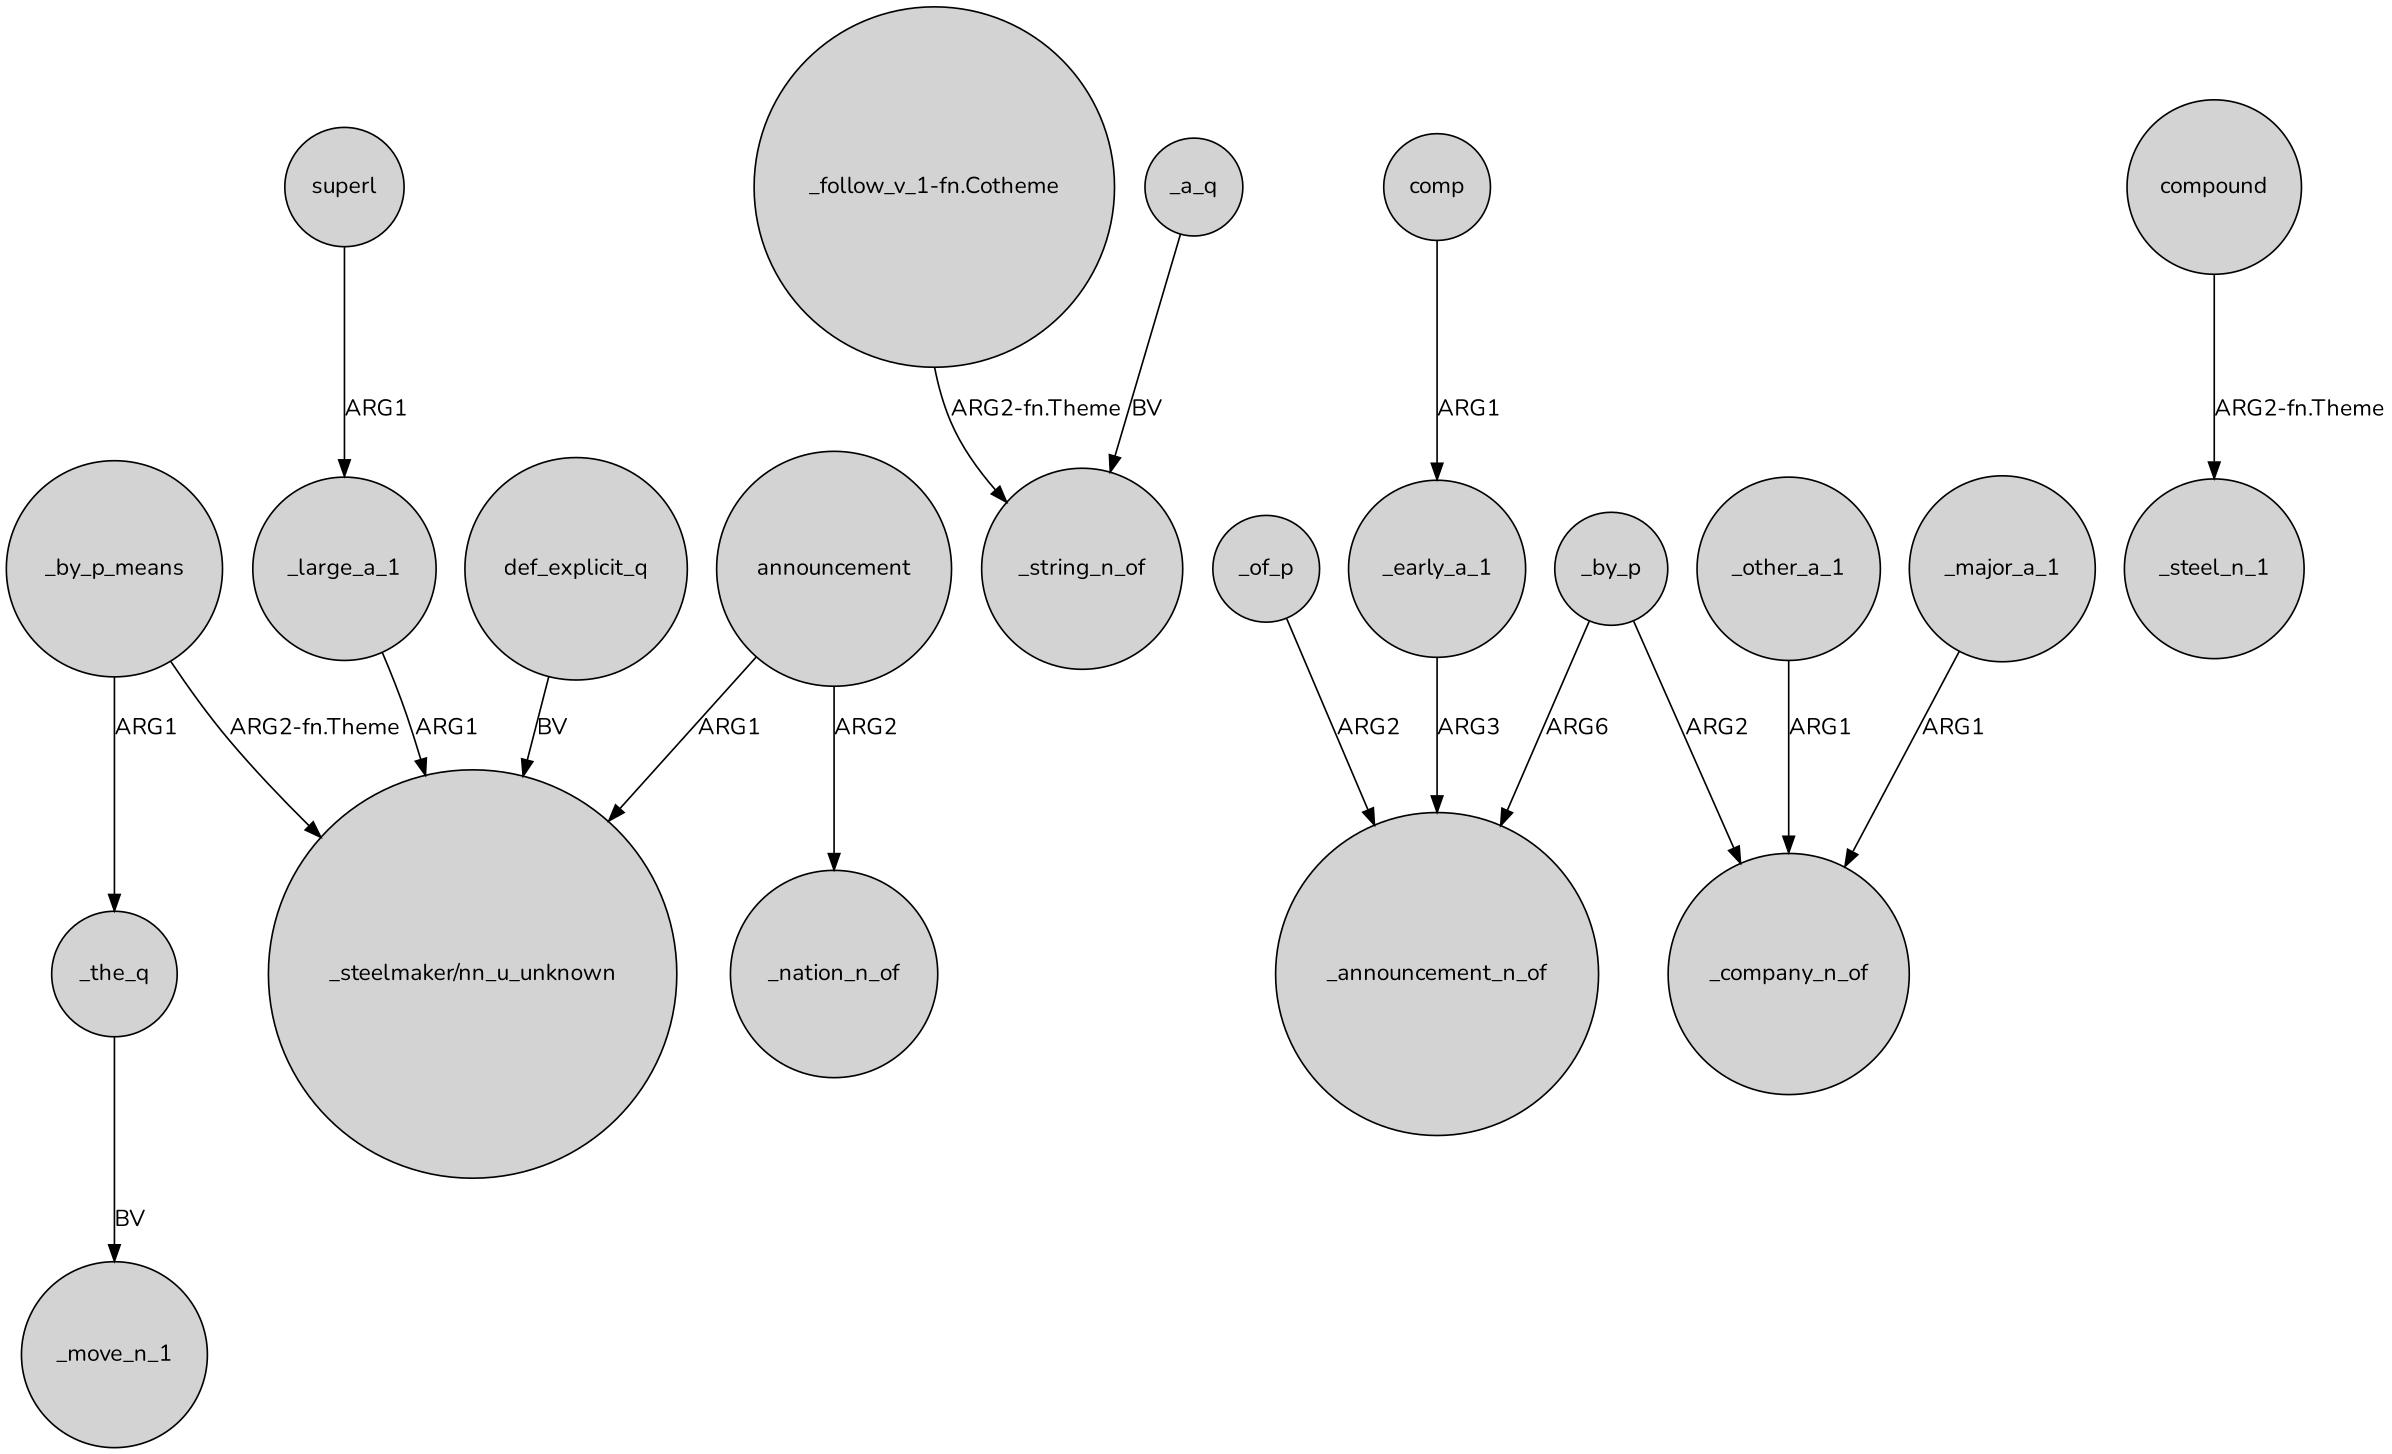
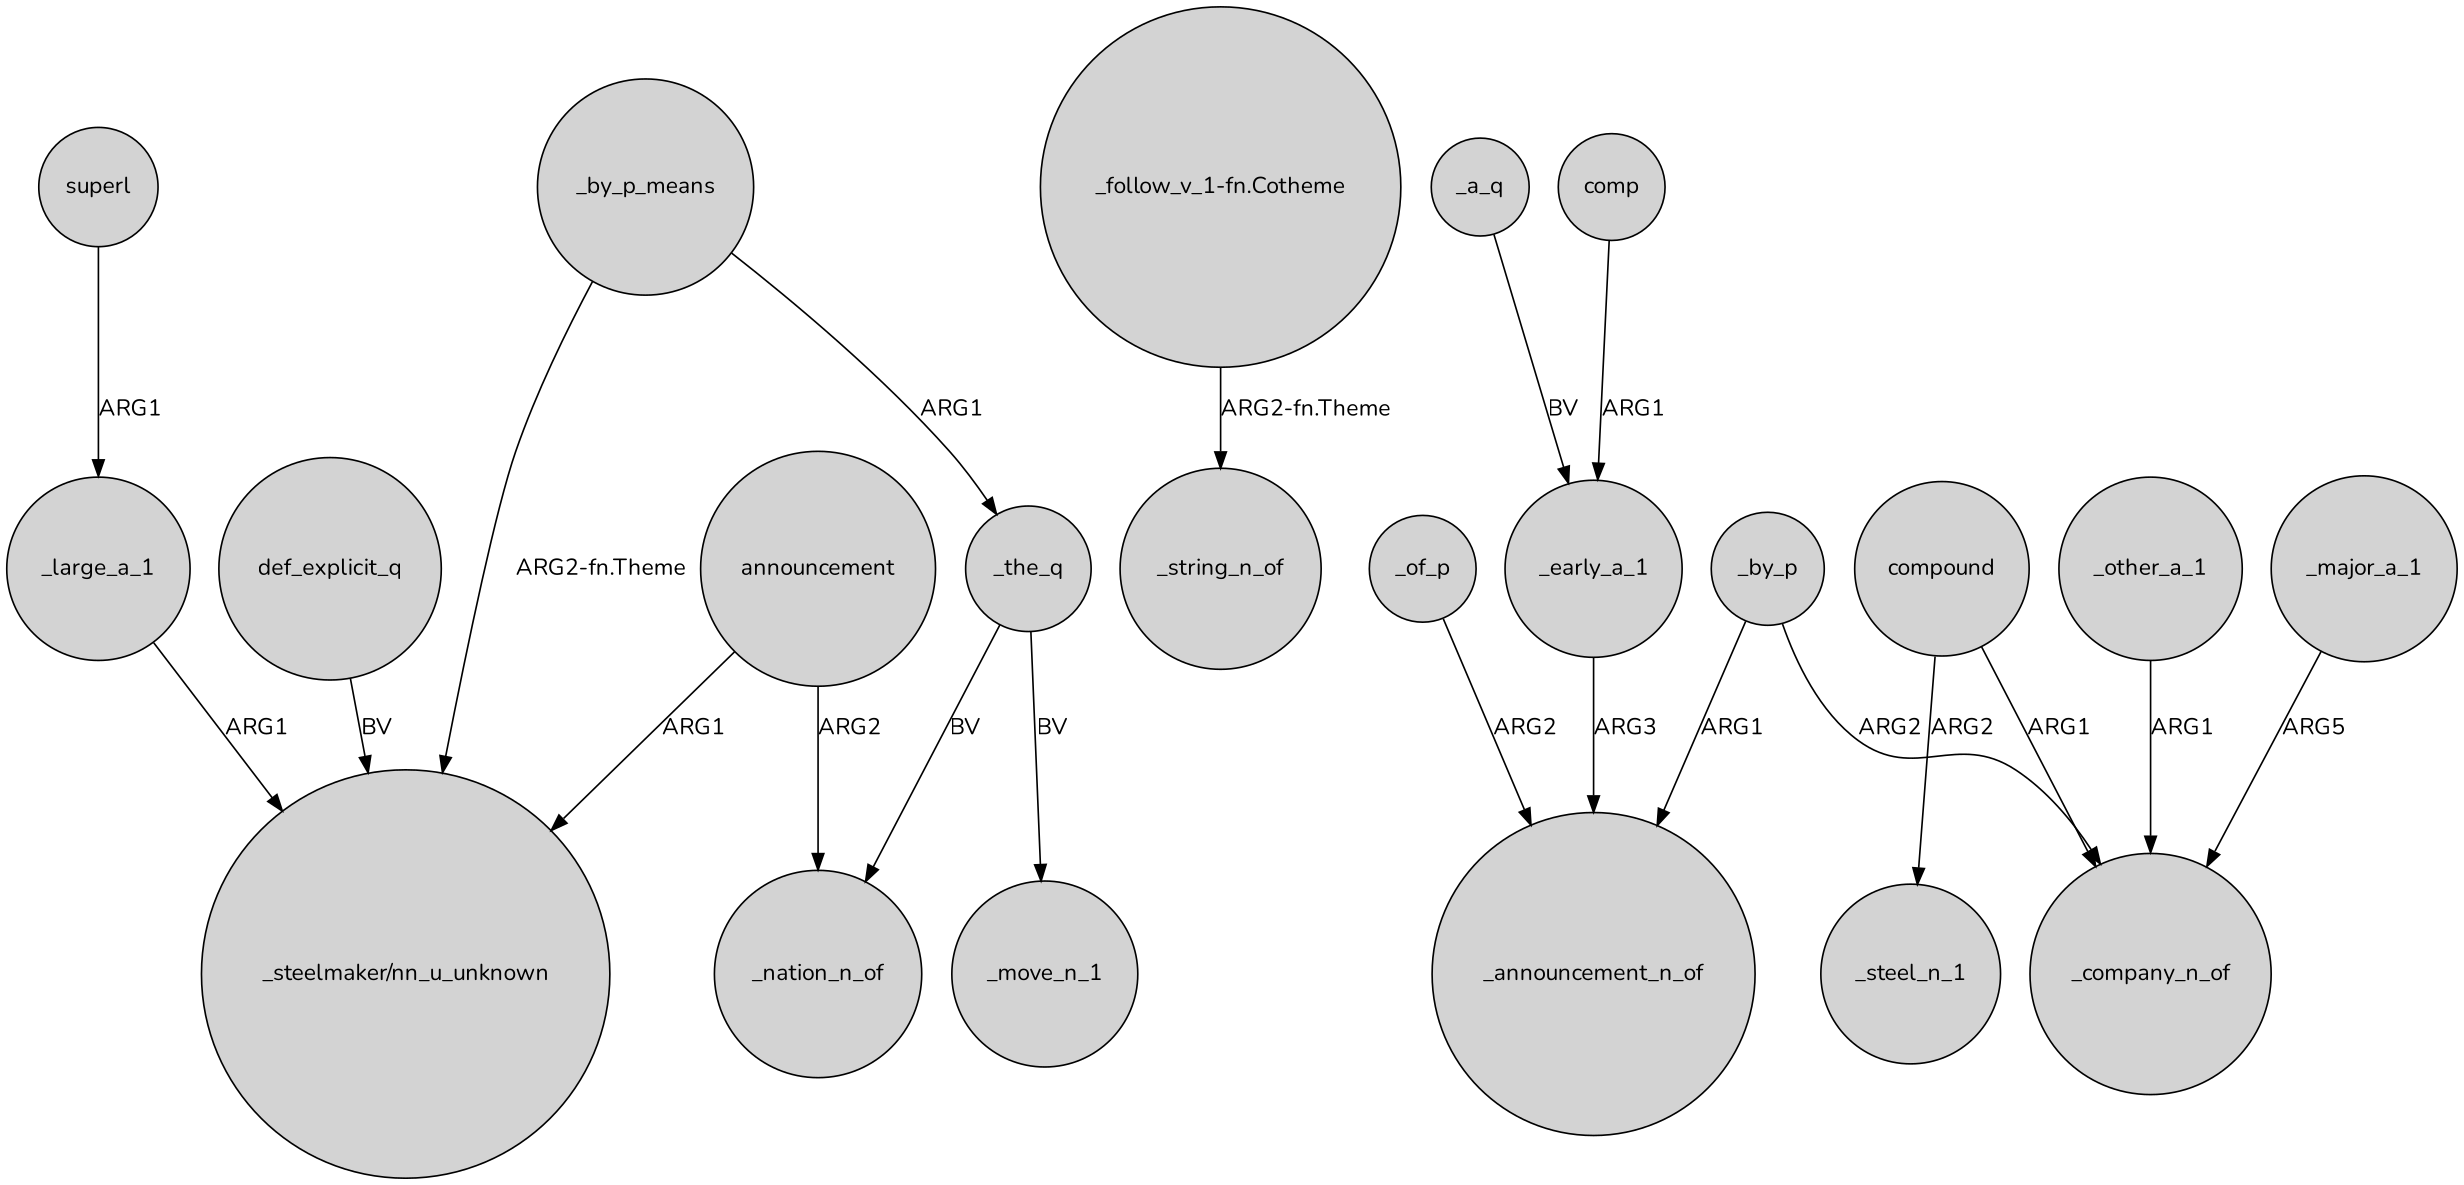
(1148, 345) -> (1529, 351)
(2300, 409) -> (1962, 728)
(1578, 728) -> (1732, 728)
(1954, 728) -> (2314, 728)
none -> (937, 746)
none -> (2035, 749)
